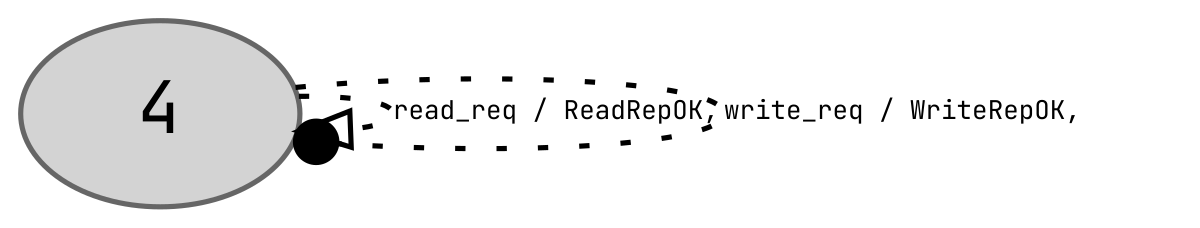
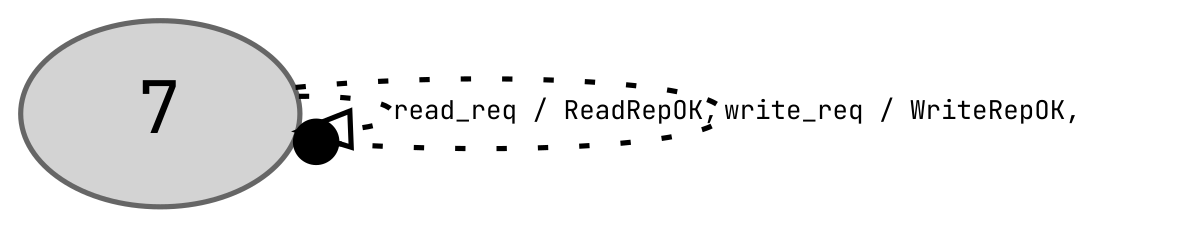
(160, 114) -> (160, 114)
